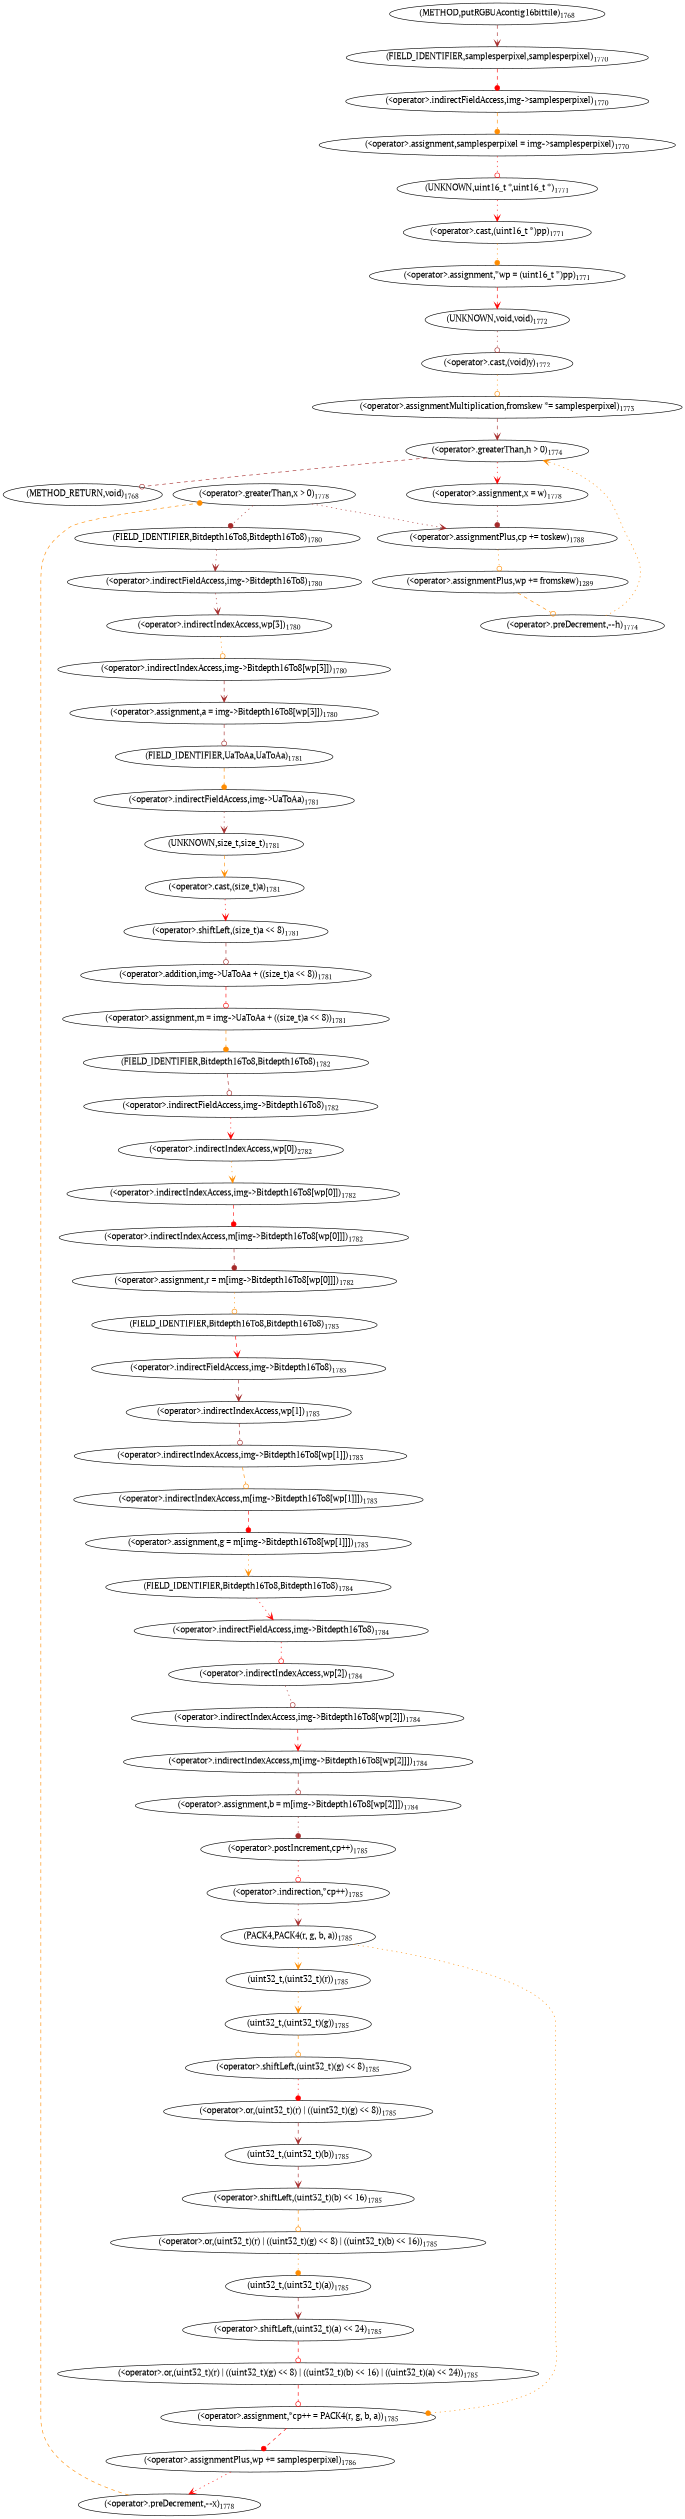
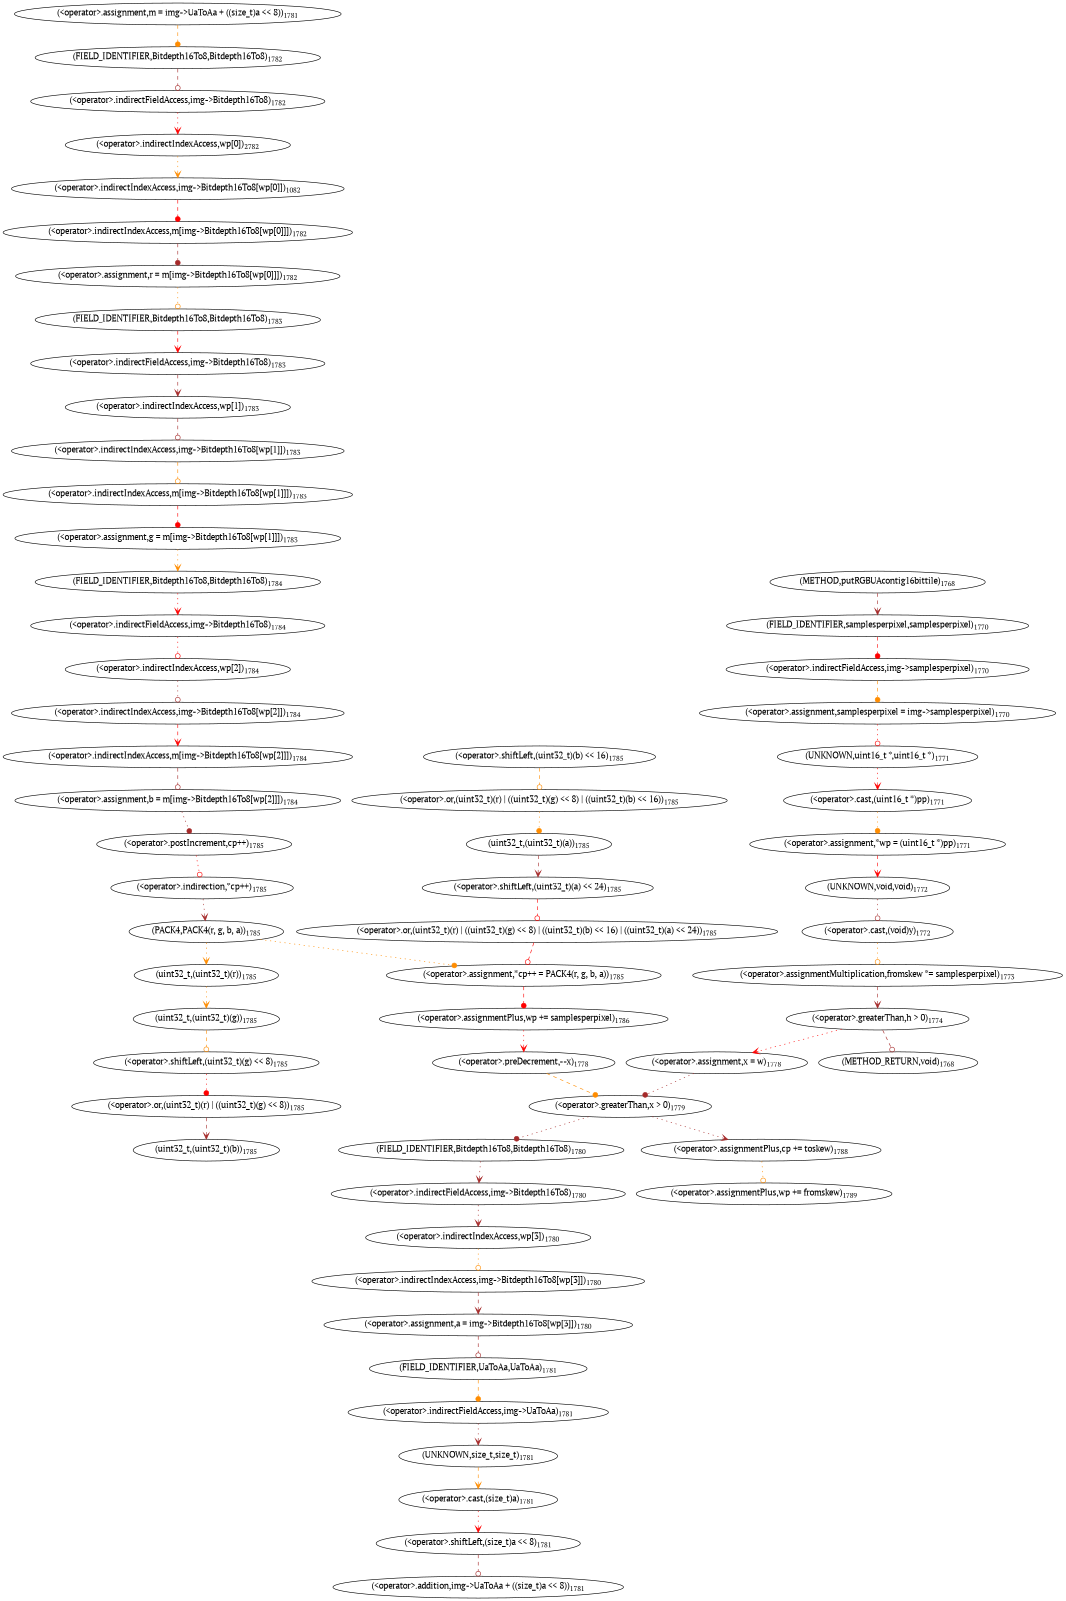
(322, 494) -> (678, 1106)
(497, 514) -> (671, 1084)
(586, 581) -> (850, 1193)
(573, 626) -> none
(226, 995) -> none
(349, 1193) -> (293, 188)
(298, 2174) -> none
